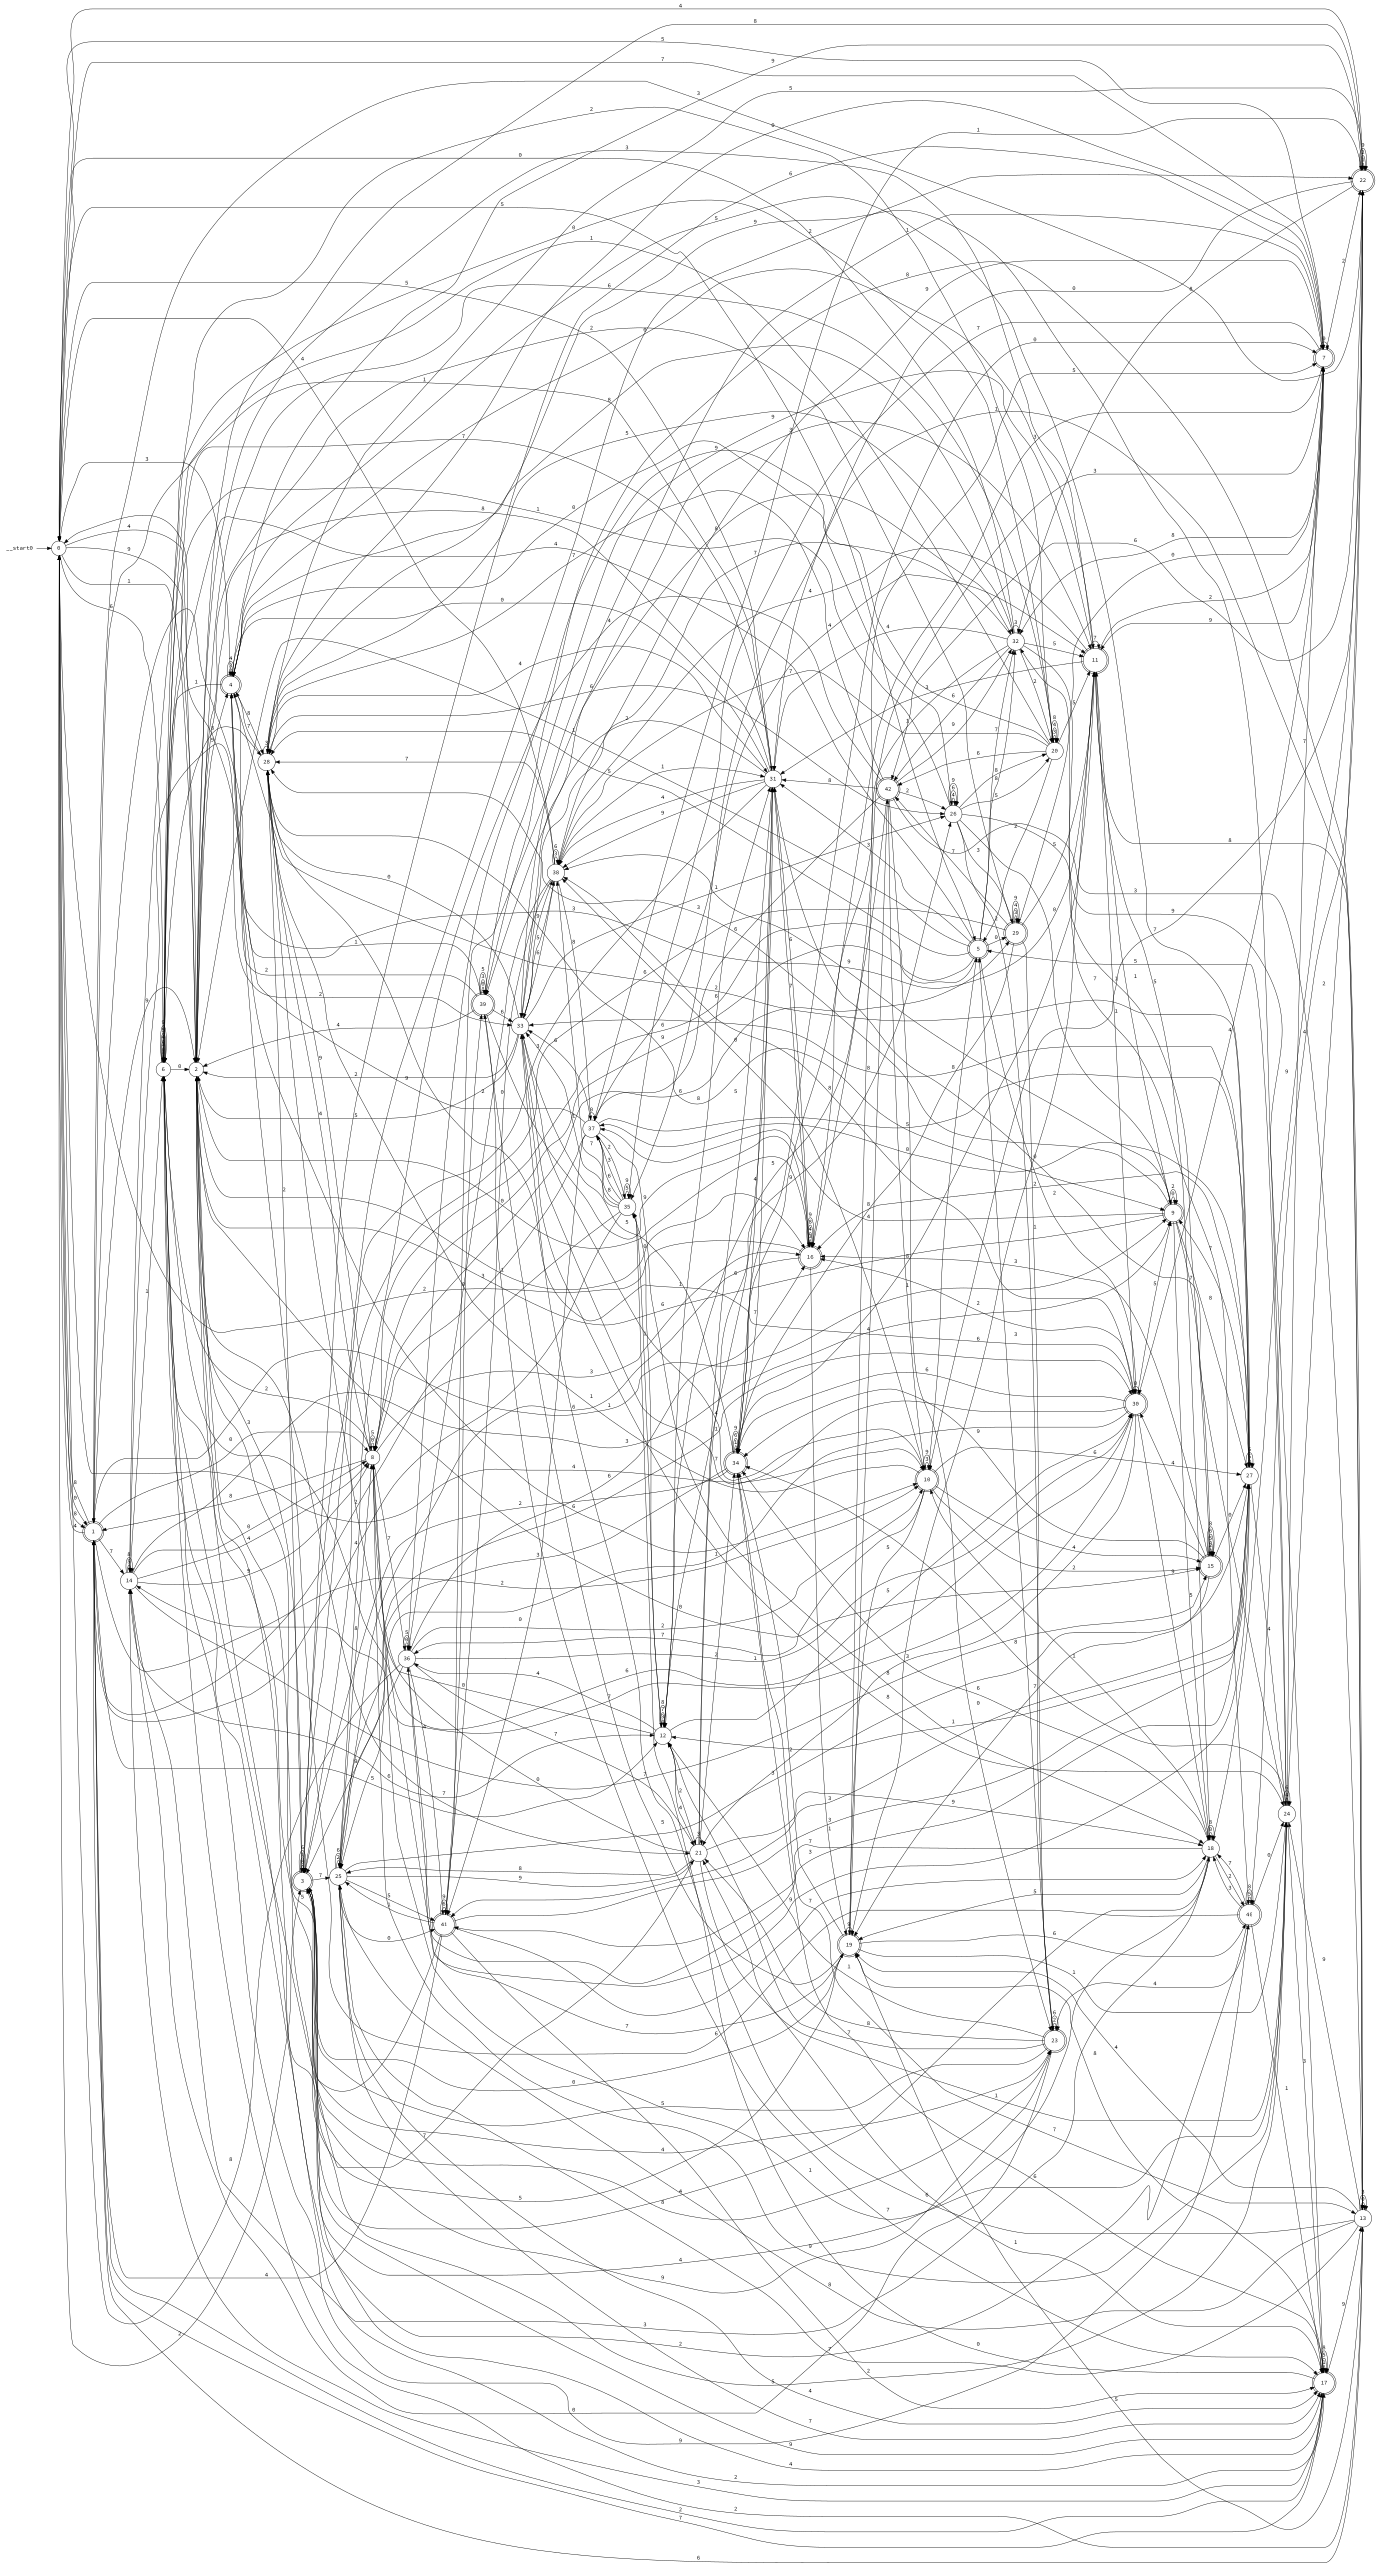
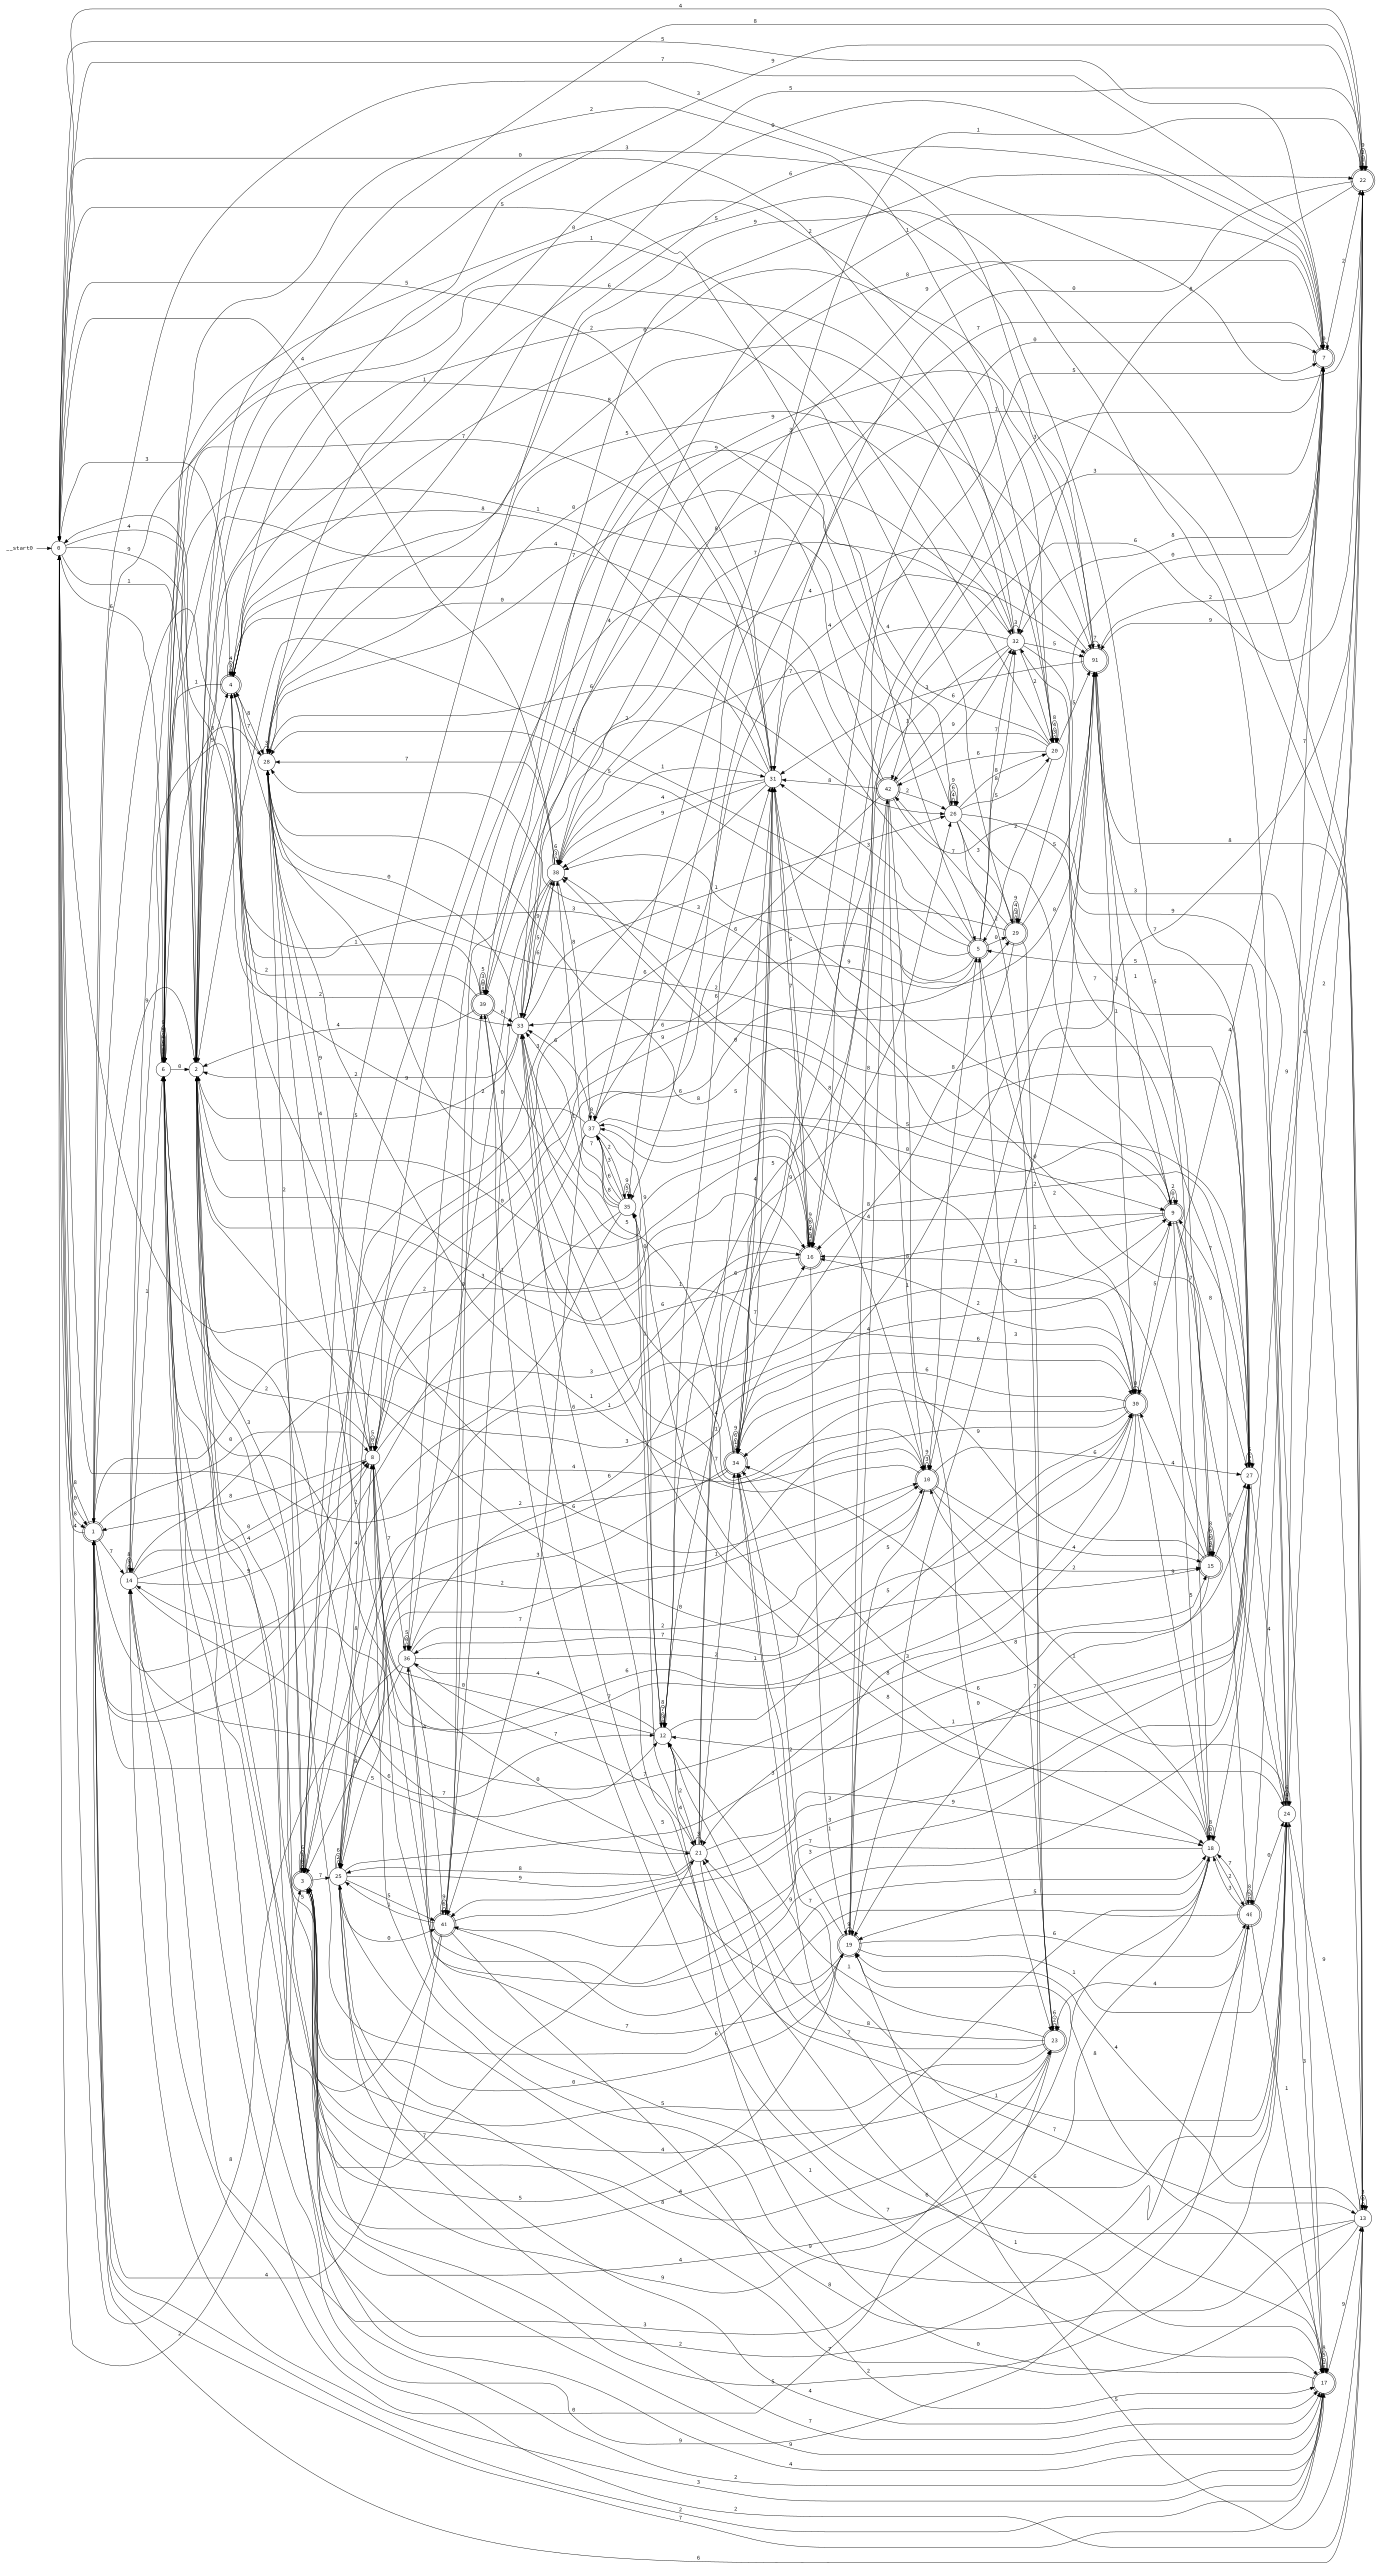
(1095, 660) -> (1095, 660)
(522, 671) -> none
(520, 1620) -> (520, 1620)
